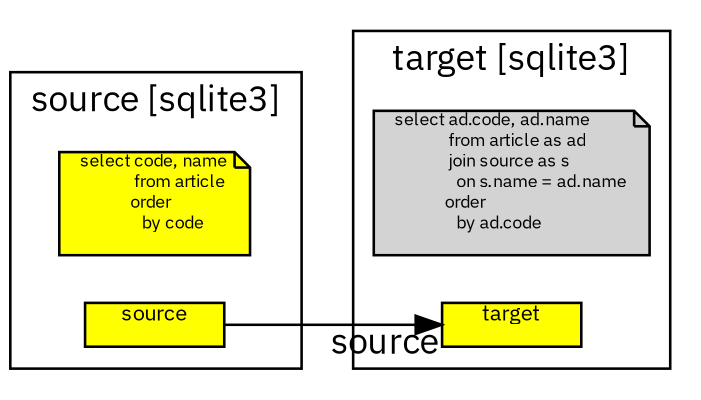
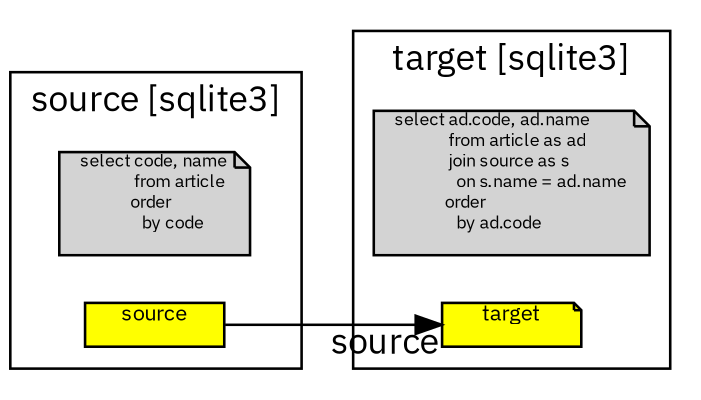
(155, 204) -> (155, 204)
(512, 325) -> (512, 325)
